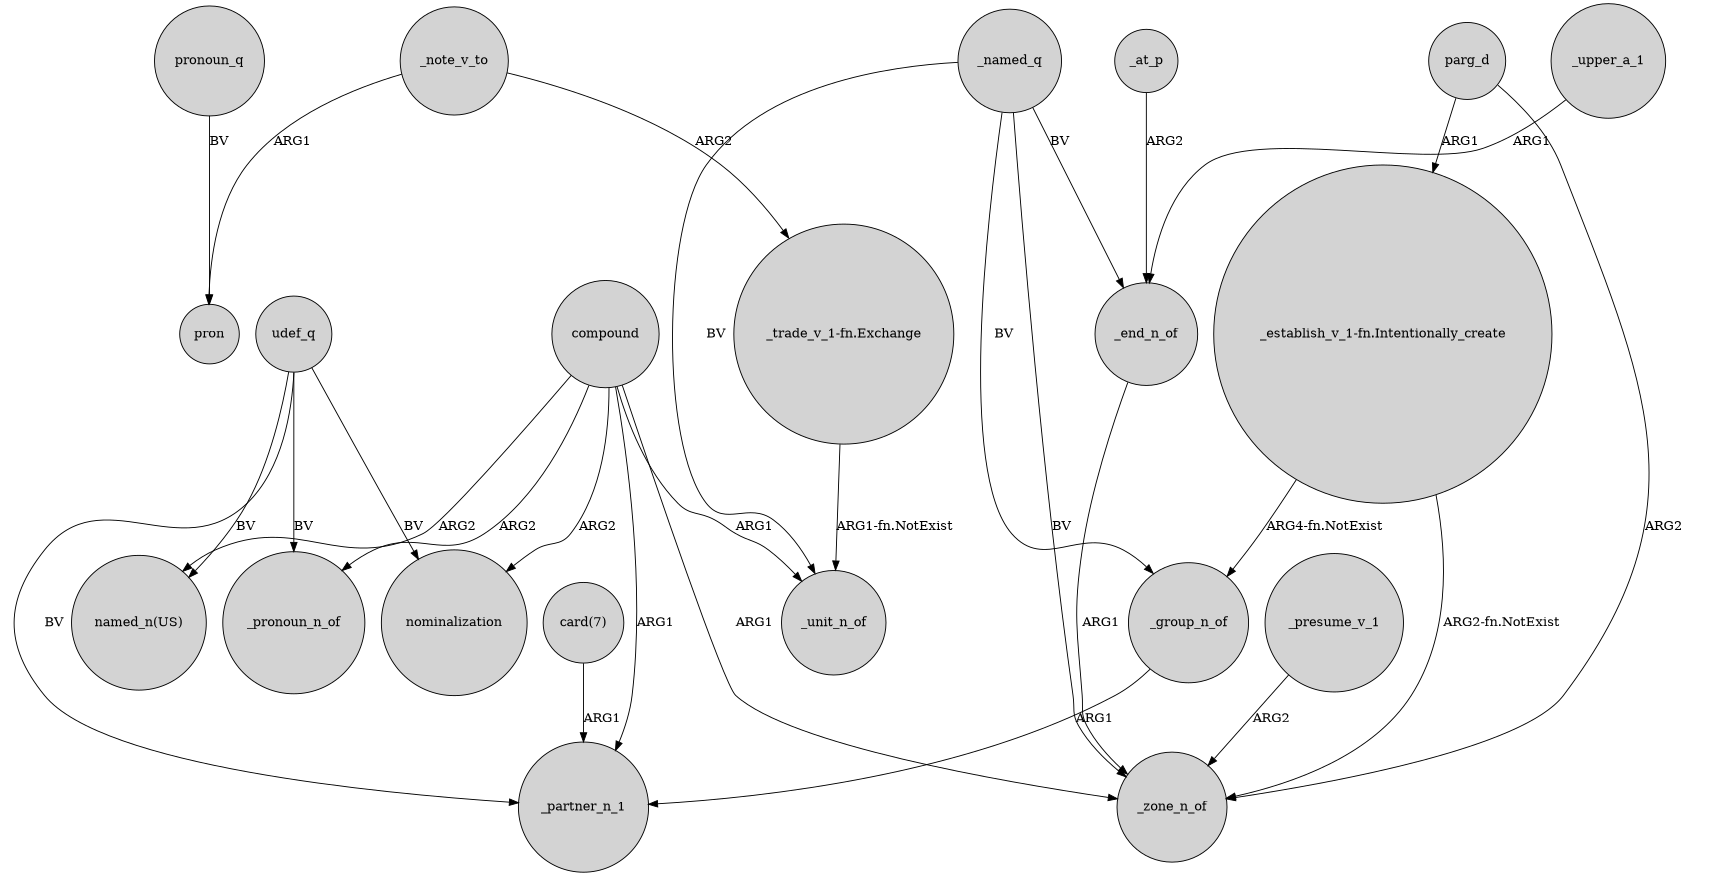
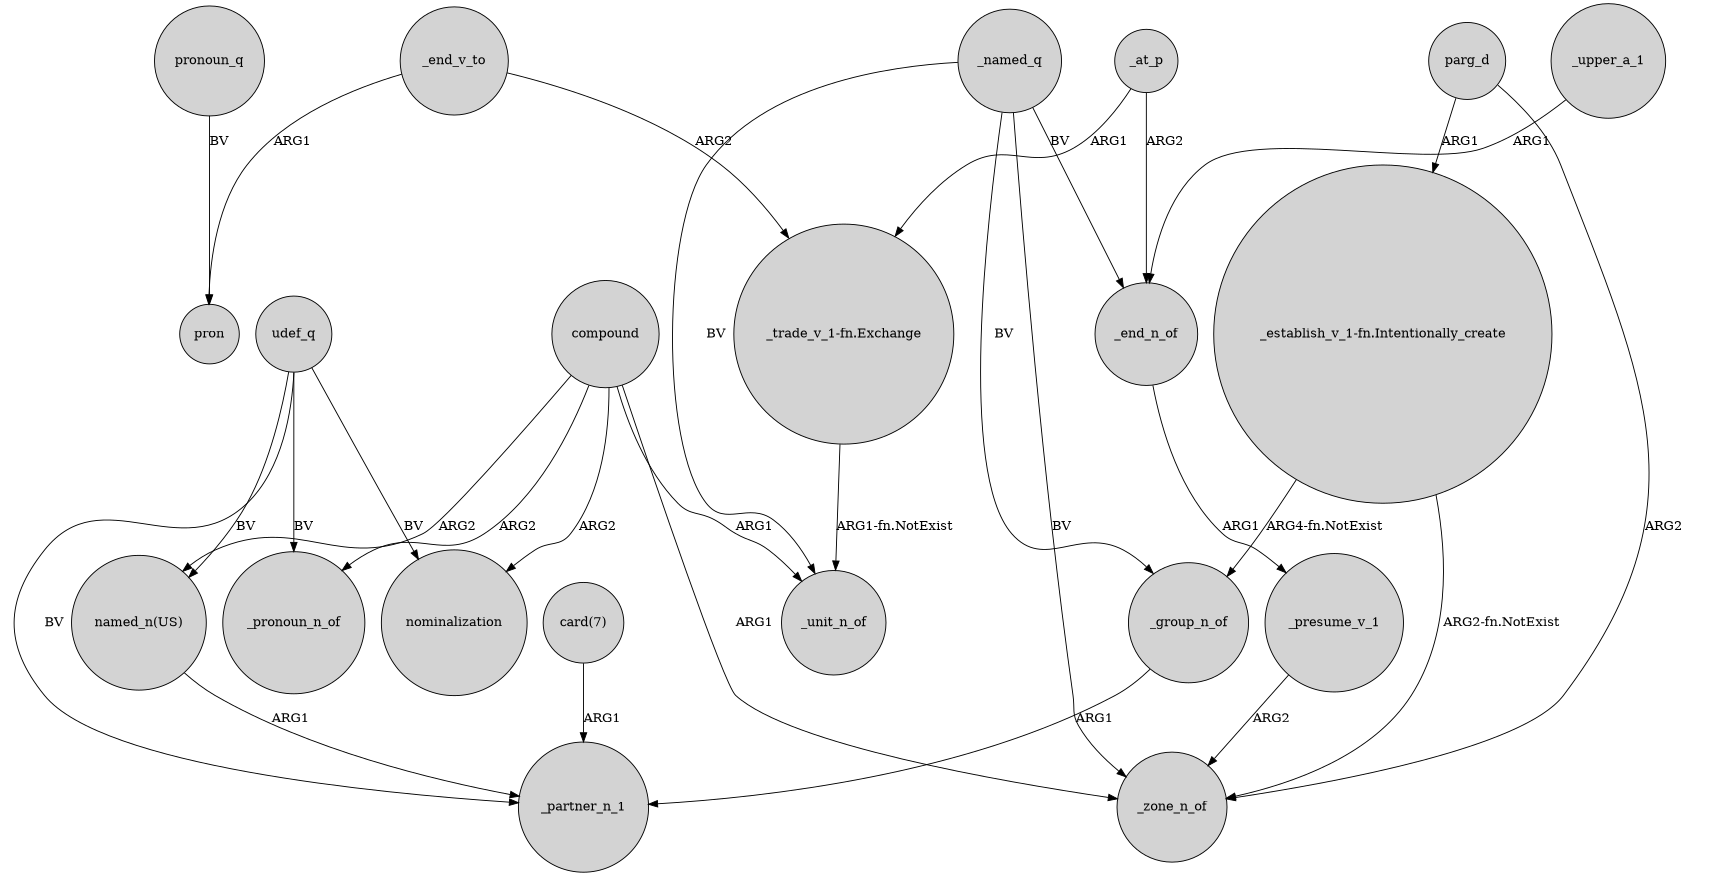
(454, 61) -> (454, 61)
none -> (1023, 156)
(636, 565) -> (341, 751)
(1079, 579) -> (1192, 494)
